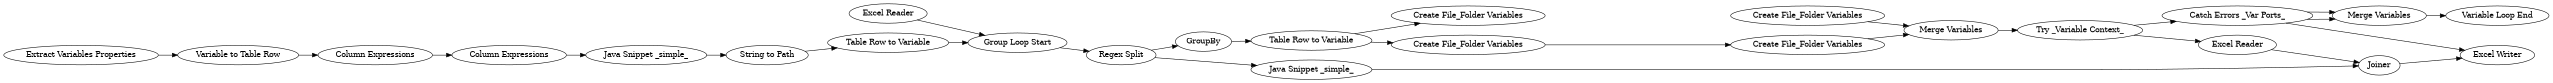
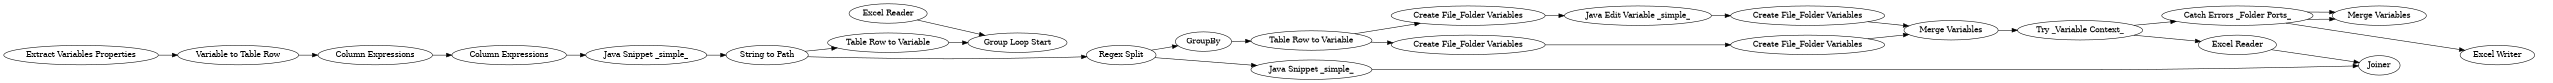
none -> (1638, 16)
(2237, 16) -> (2237, 16)
(2497, 16) -> none
(1072, 49) -> (945, 59)
(2428, 61) -> none
